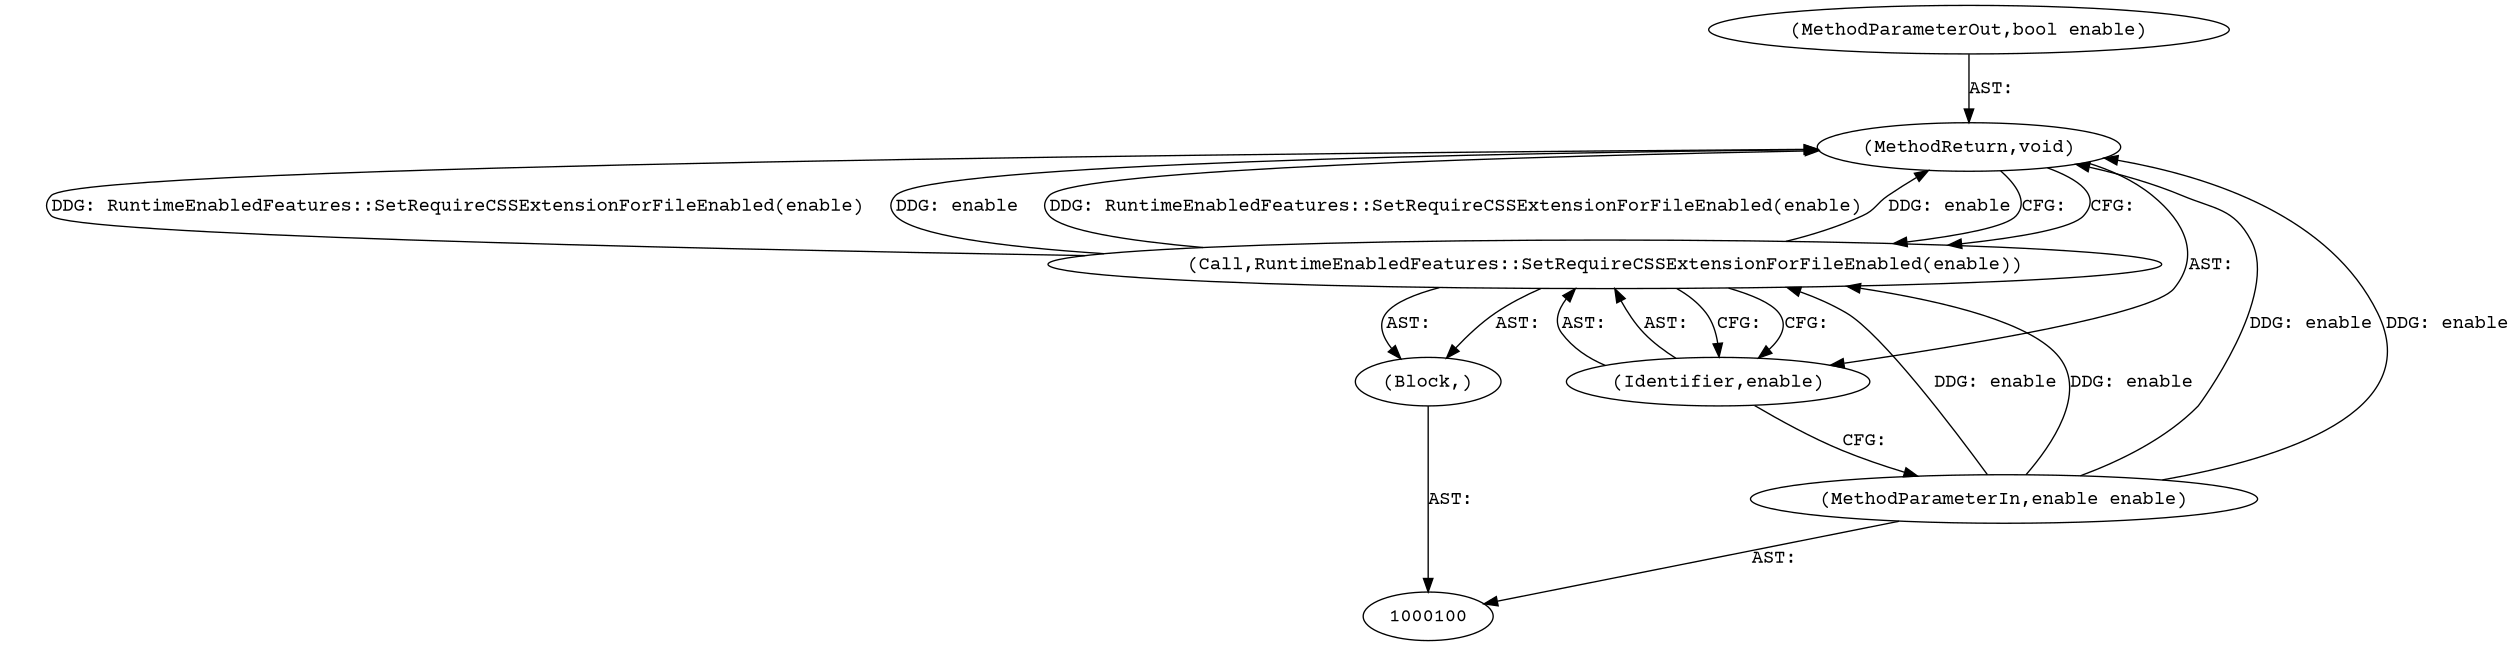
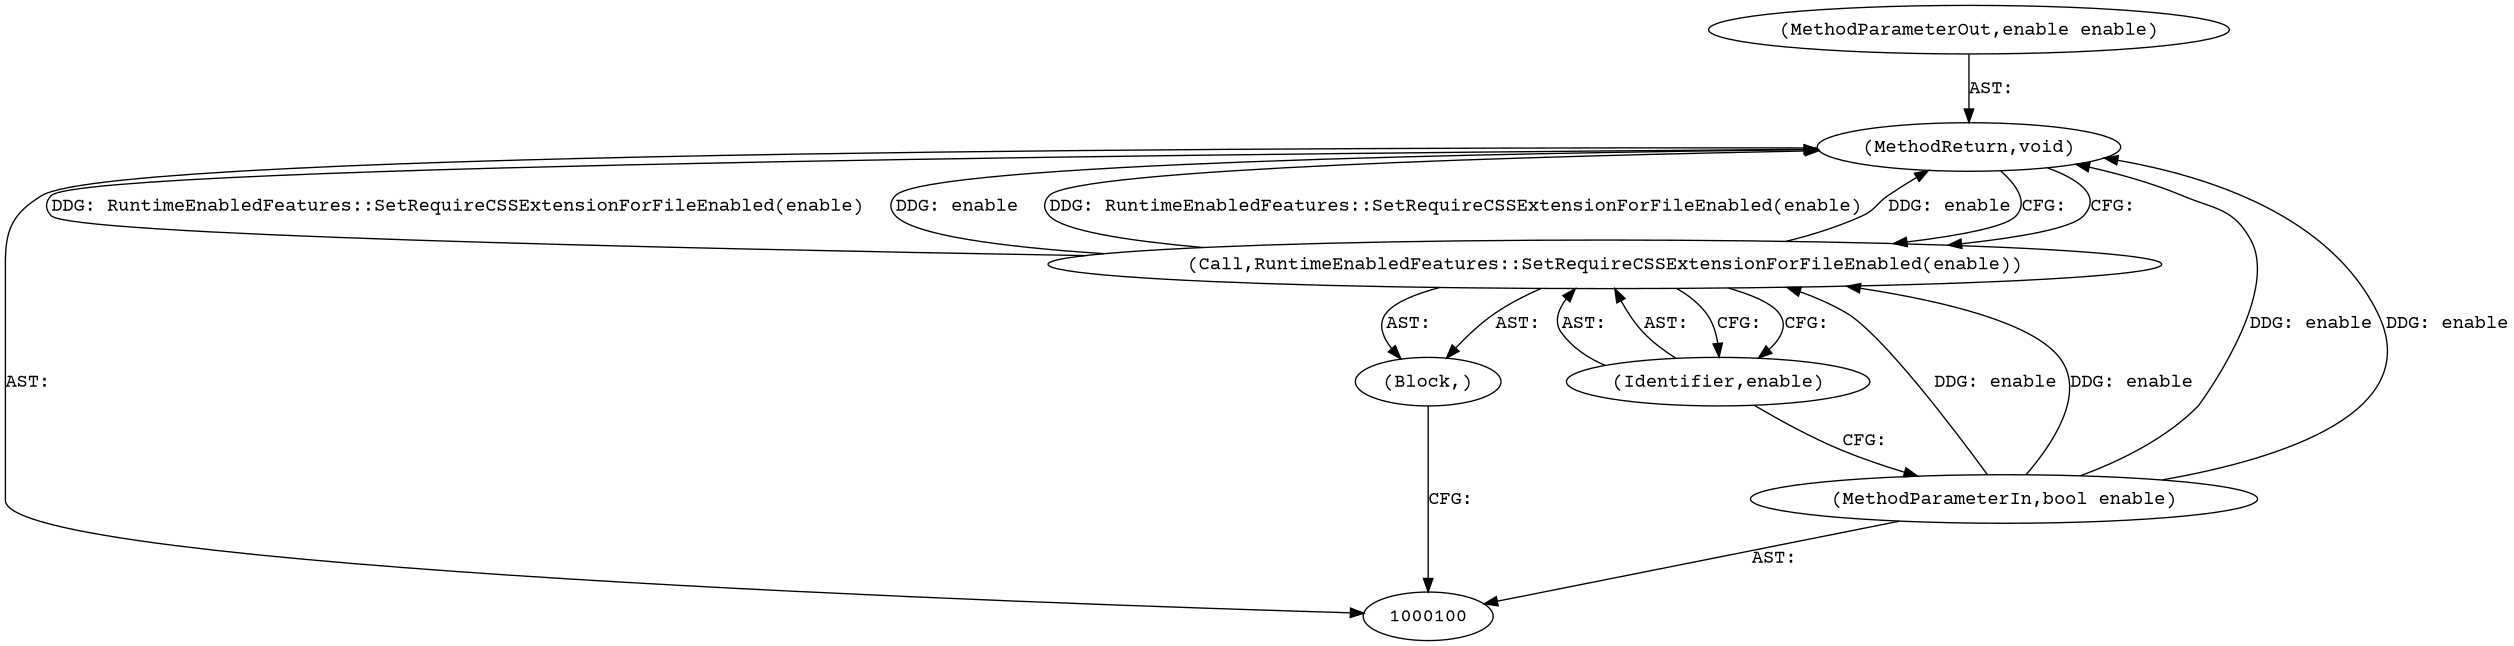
(1969, 30) -> (1969, 30)
(2101, 317) -> (16, 218)
(1456, 499) -> (1456, 499)
(2004, 499) -> (2004, 499)
